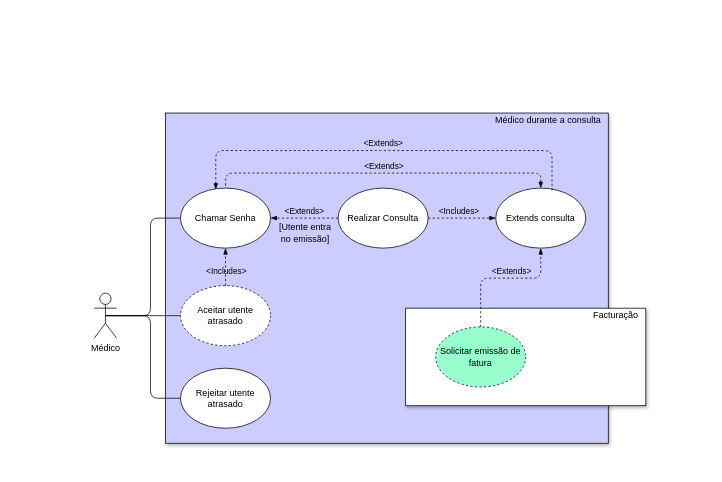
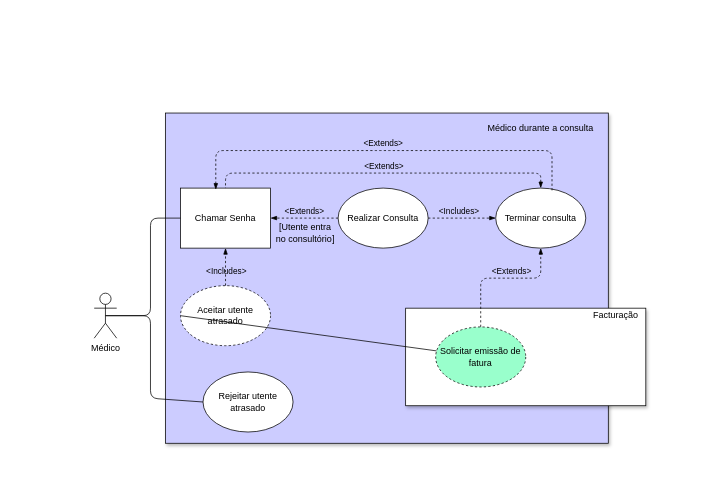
(548, 120) -> (540, 128)
(225, 218) -> (225, 218)
(540, 218) -> (540, 218)
(305, 233) -> (305, 233)
(165, 315) -> (308, 333)
(225, 398) -> (248, 402)
